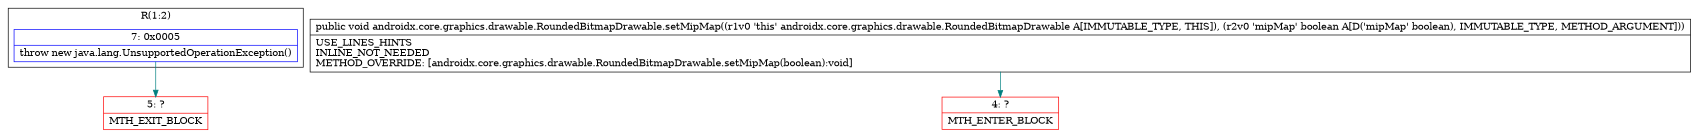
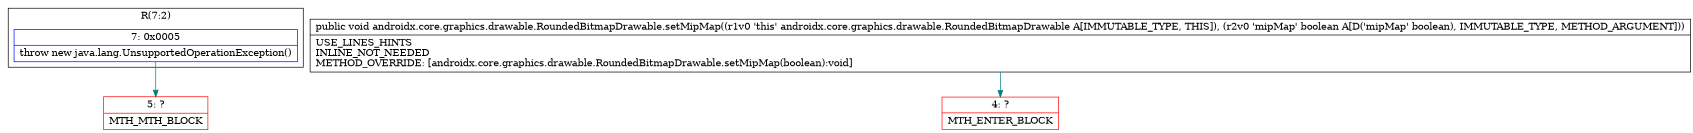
(156, 16) -> (156, 16)
(156, 121) -> (156, 121)
